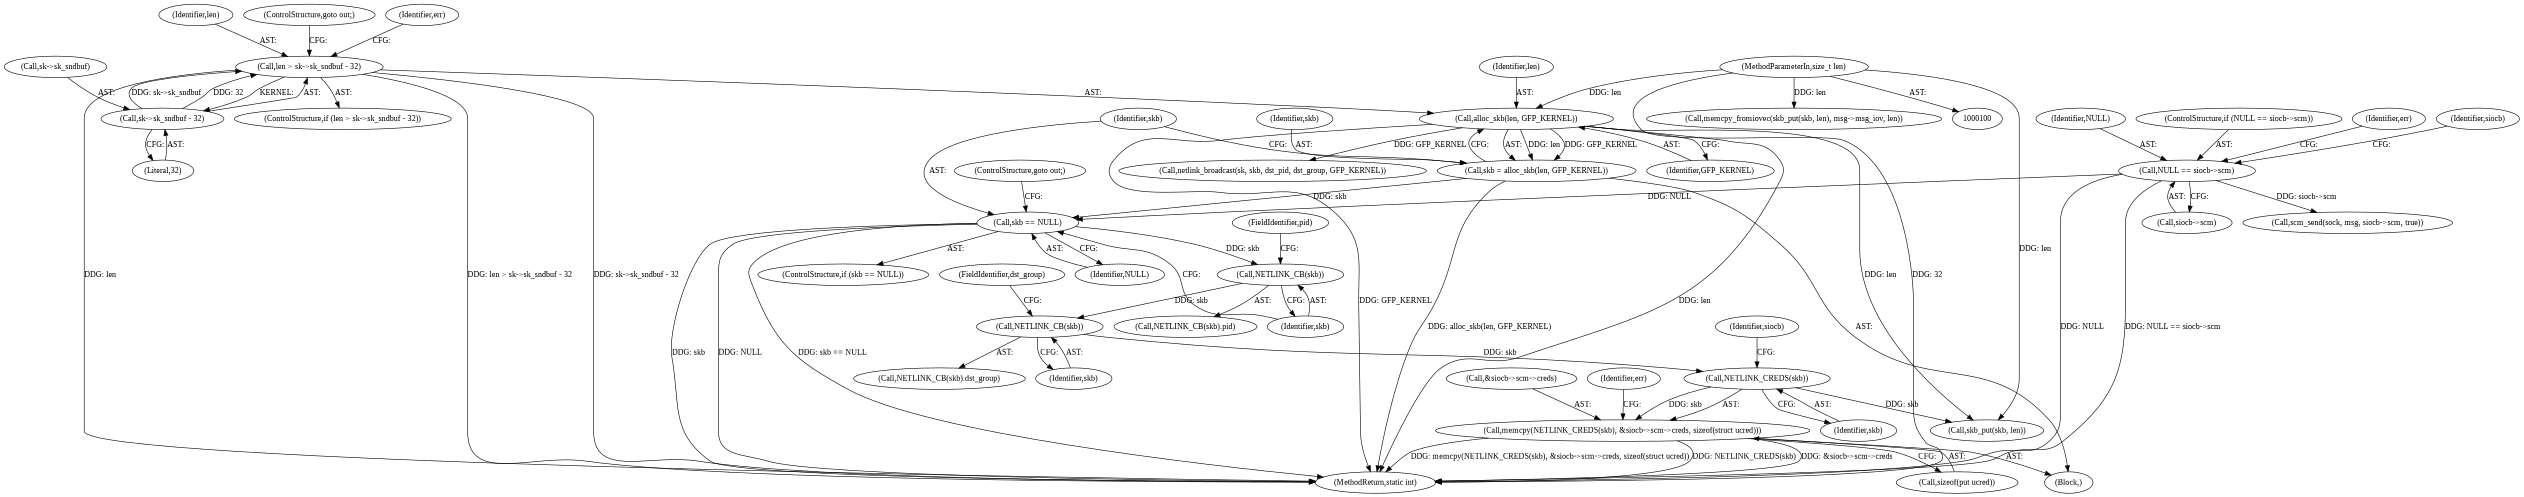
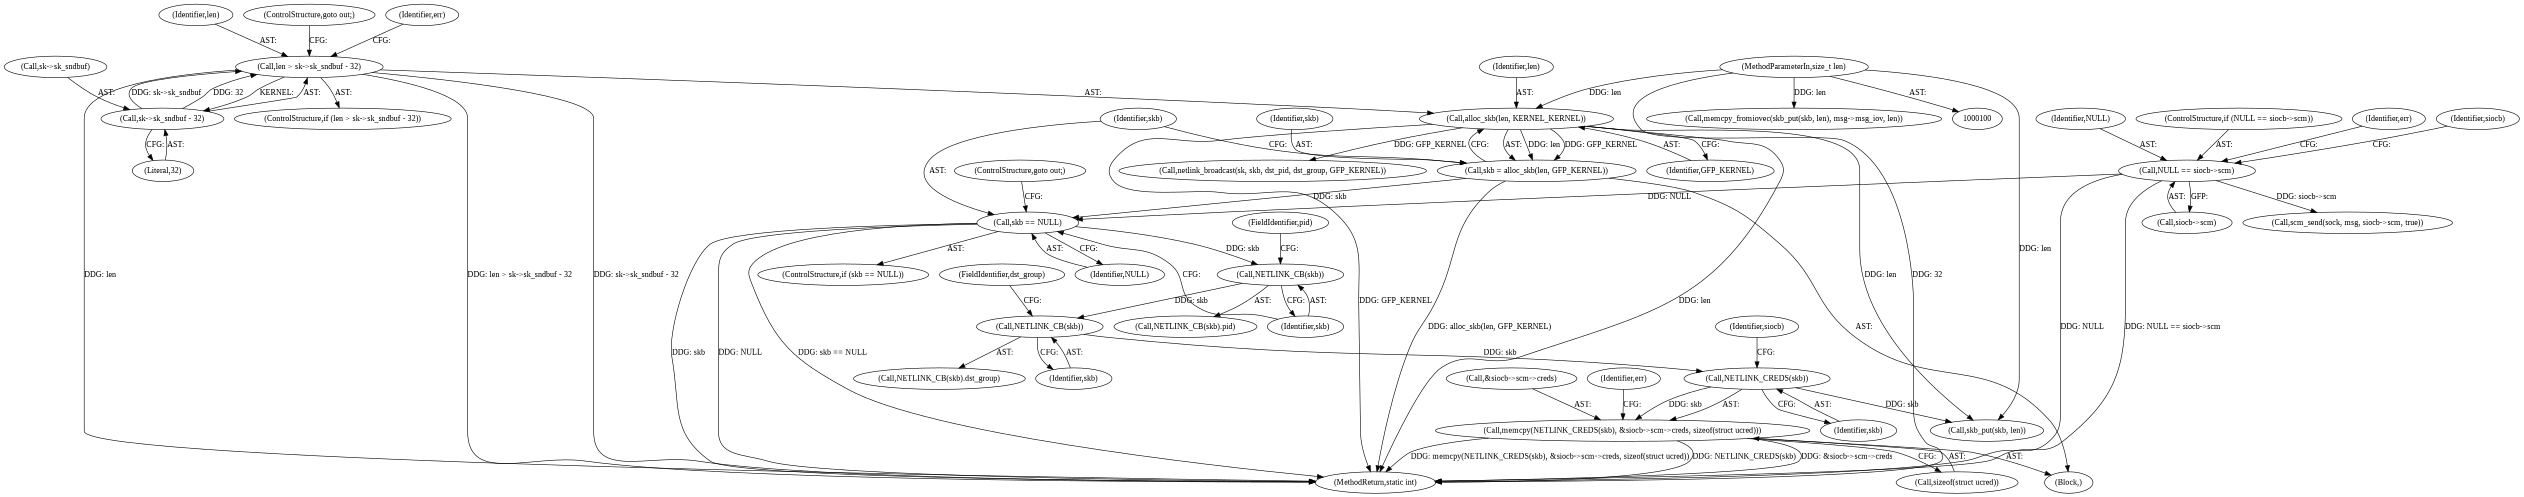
(1516, 119) -> (1516, 119)
(2201, 197) -> (2201, 197)
(1957, 483) -> (1957, 483)
